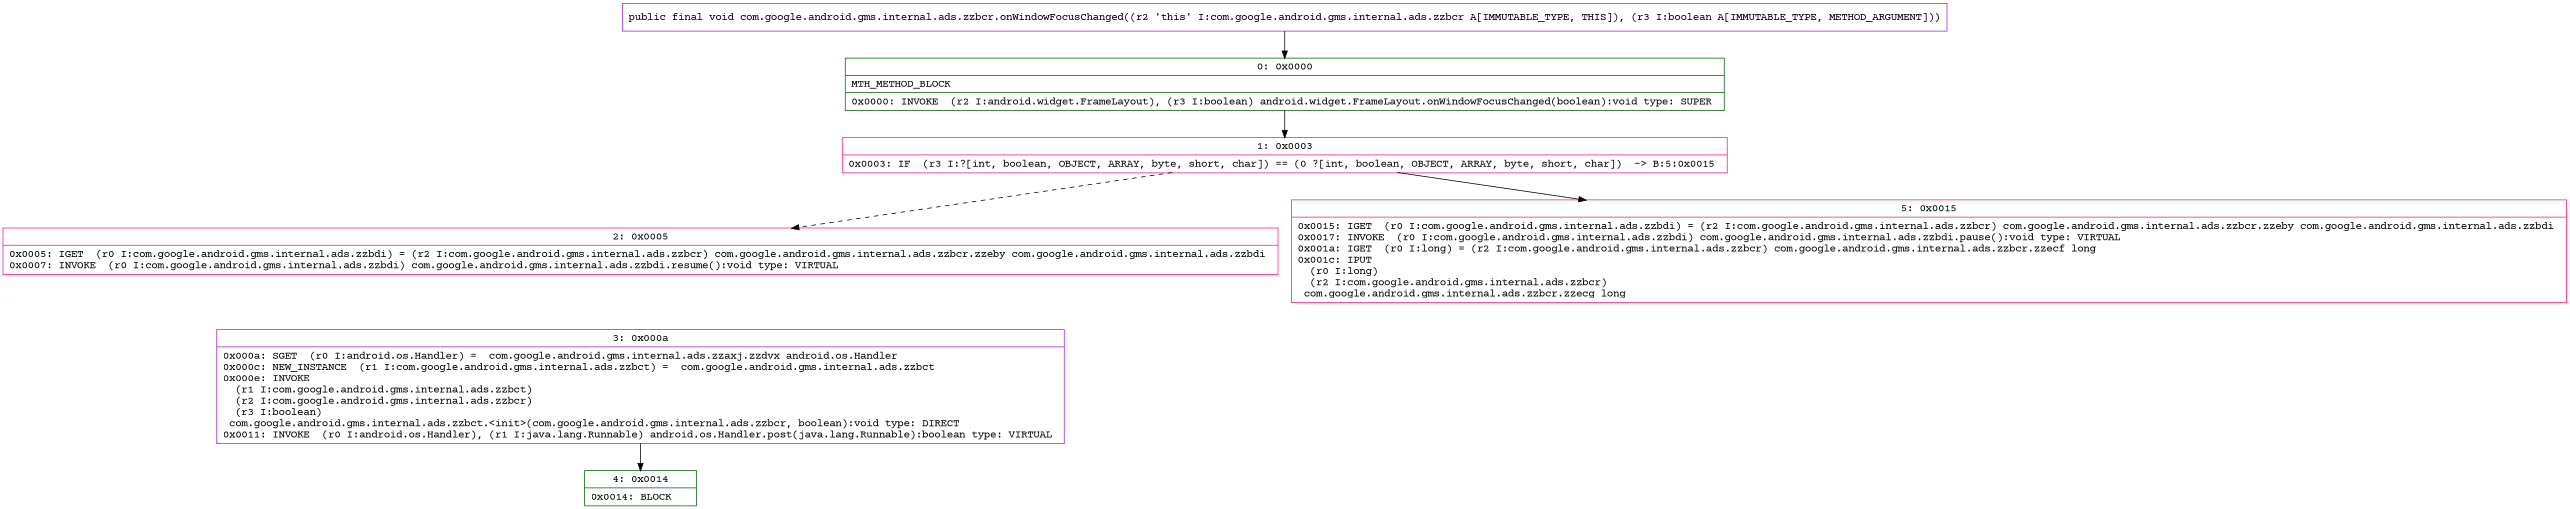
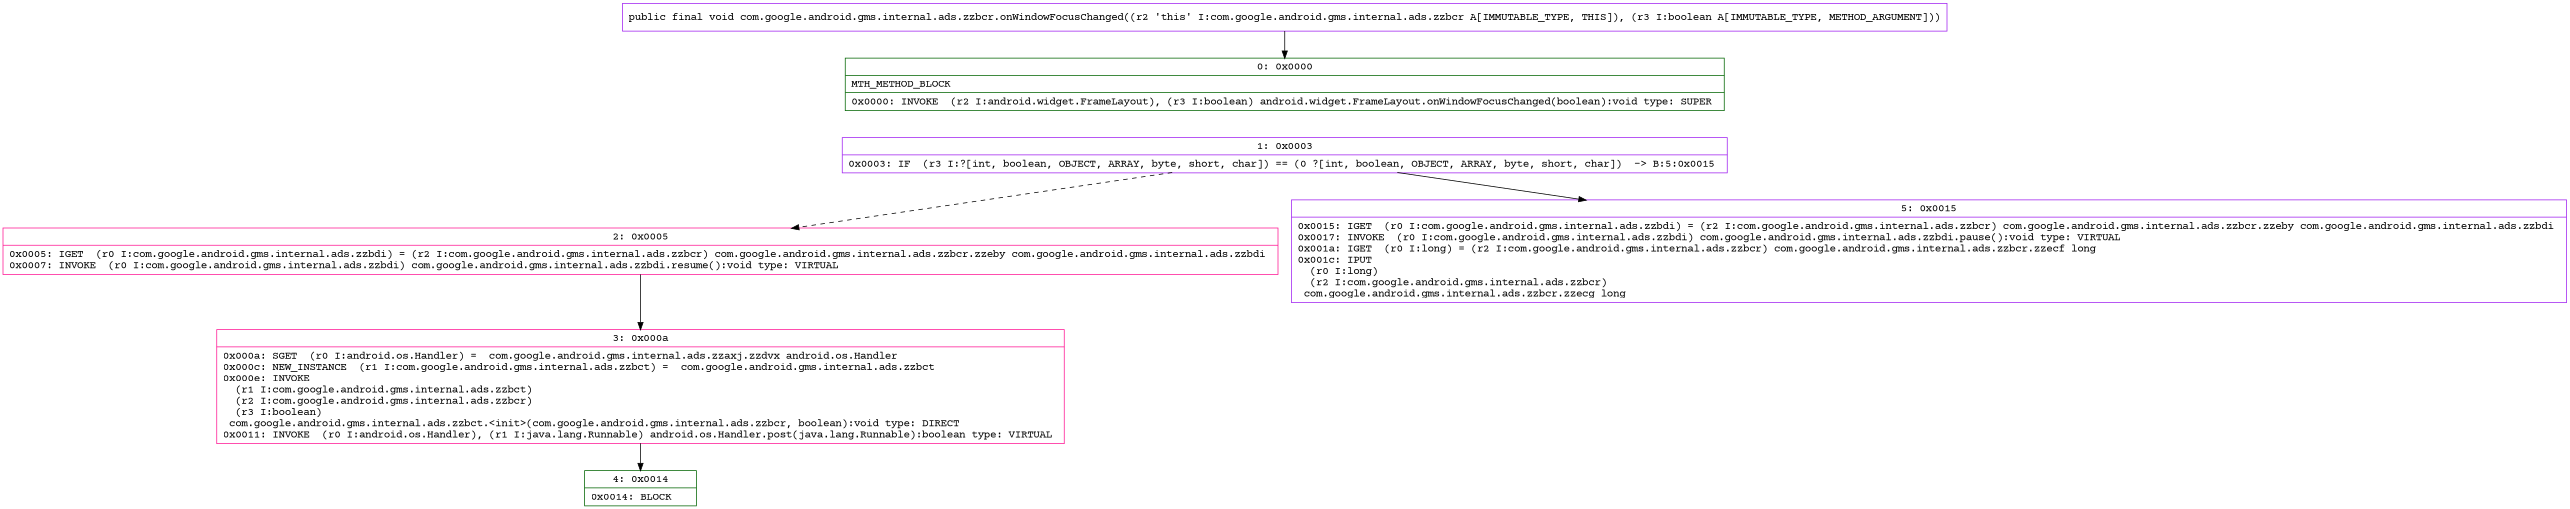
(1285, 120) -> none
(1285, 155) -> (1285, 155)
(1929, 251) -> (1929, 251)
none -> (640, 298)
(640, 387) -> (640, 387)
